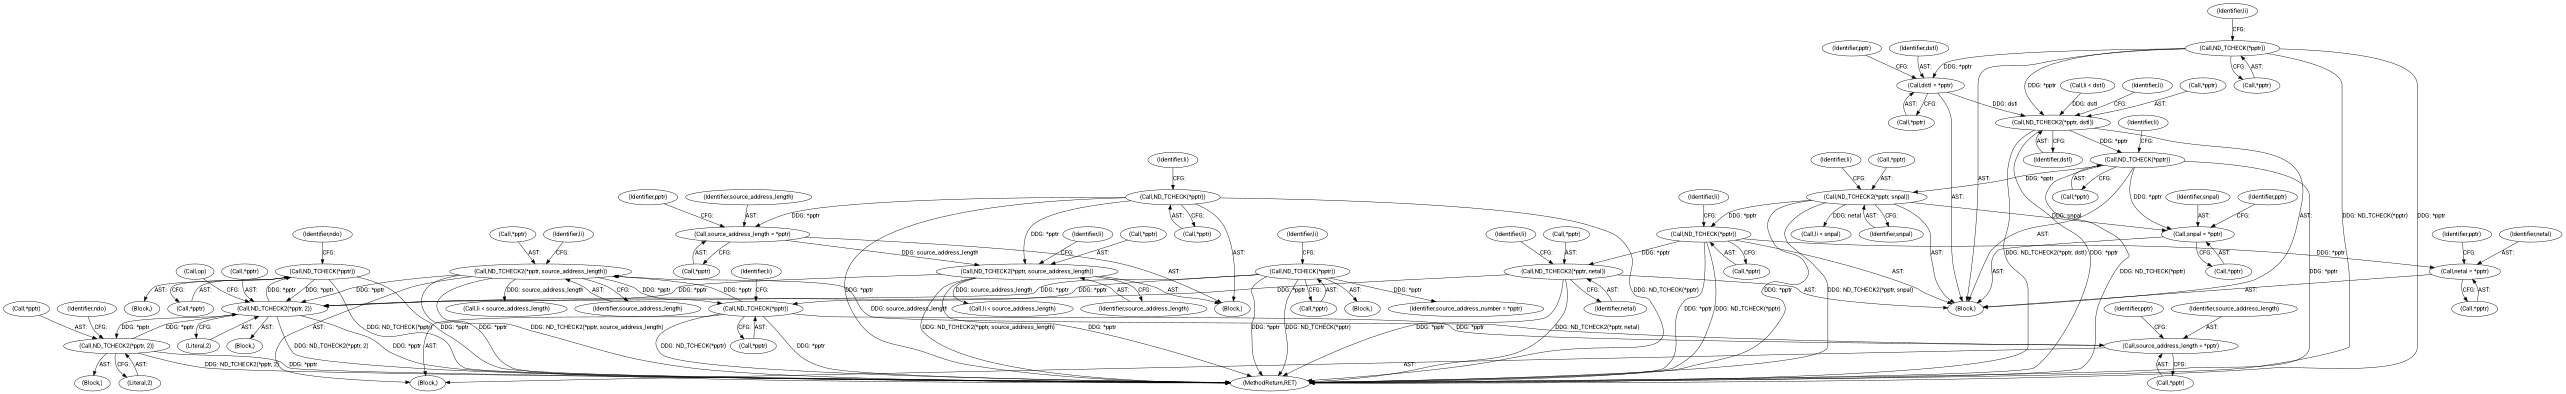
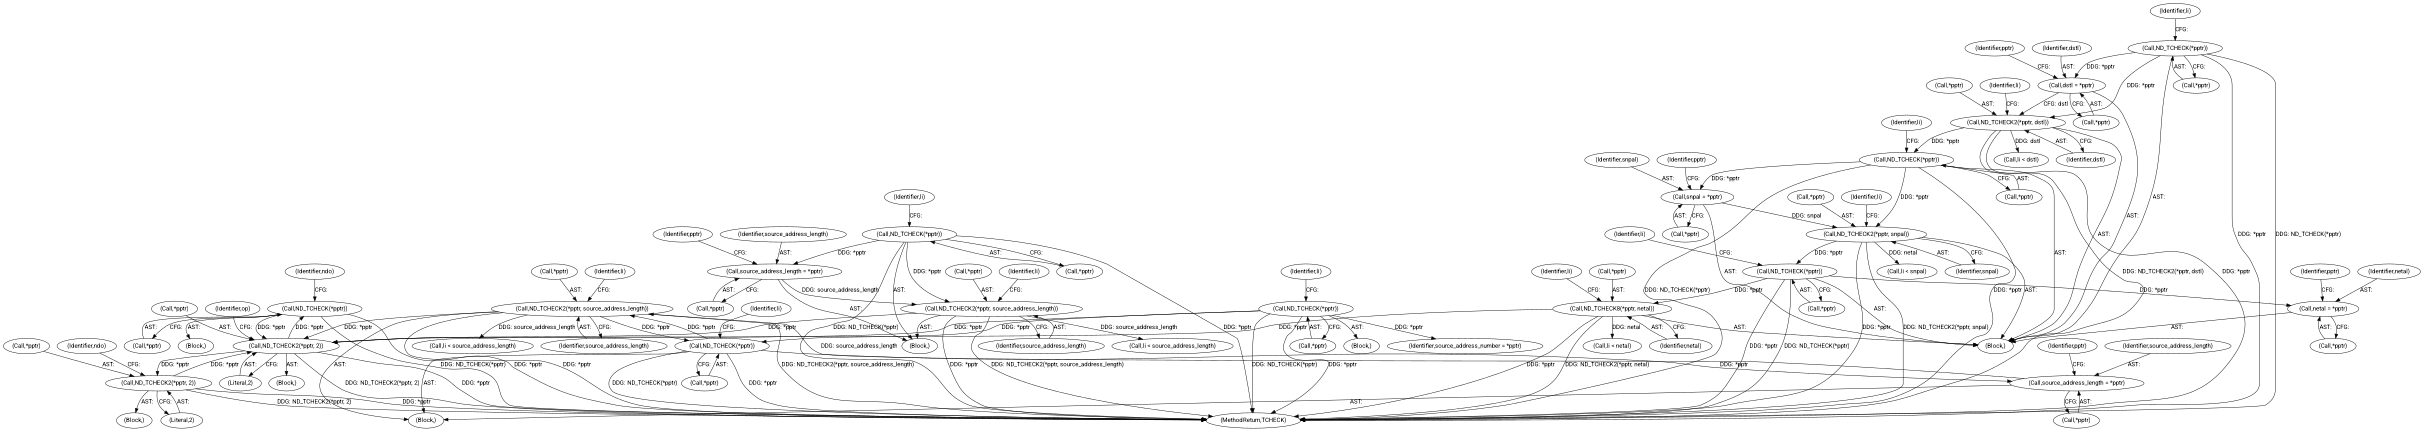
(2072, 103) -> (2014, 139)
(2005, 104) -> (2056, 104)
(2037, 216) -> (1777, 215)
(195, 272) -> (233, 309)
(1563, 272) -> (1612, 309)
none -> (1612, 346)
(1270, 383) -> (1253, 421)
